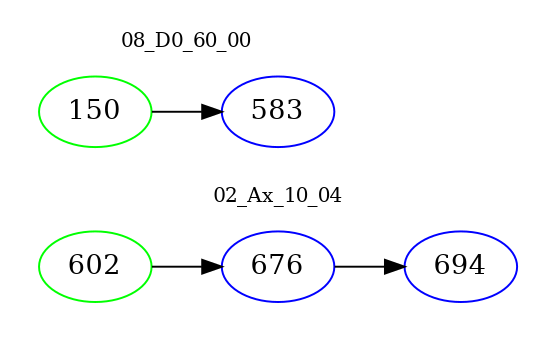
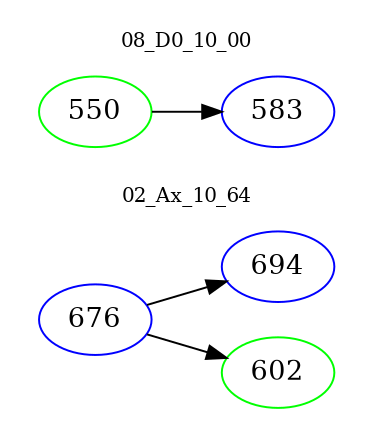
(187, 42) -> (187, 42)
(95, 112) -> (95, 112)
(278, 197) -> (187, 197)
(177, 267) -> (177, 343)
